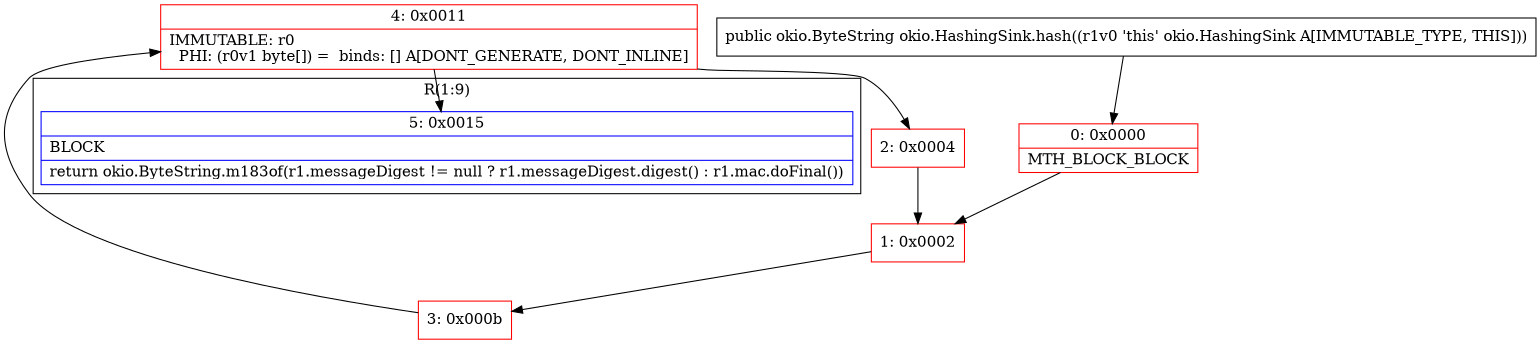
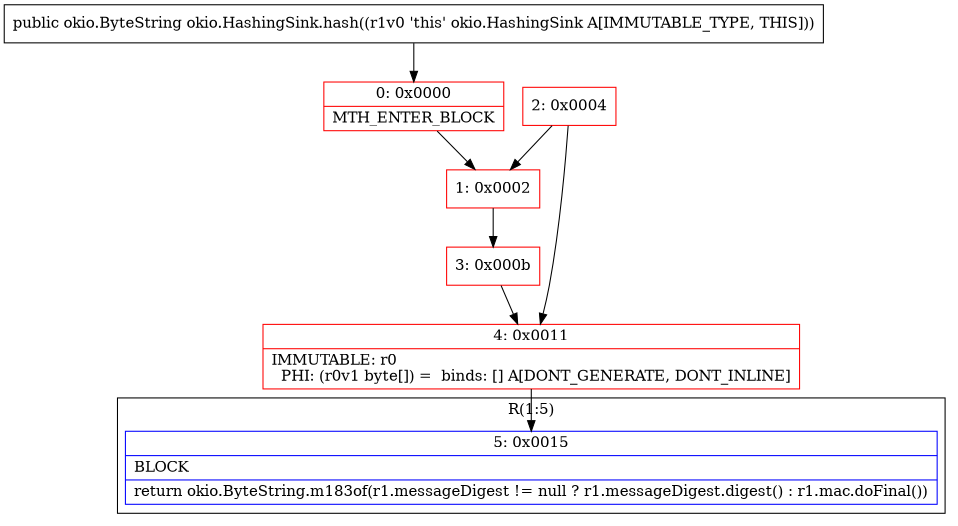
(793, 72) -> (559, 220)
(447, 90) -> (531, 410)
(1108, 160) -> (414, 118)
